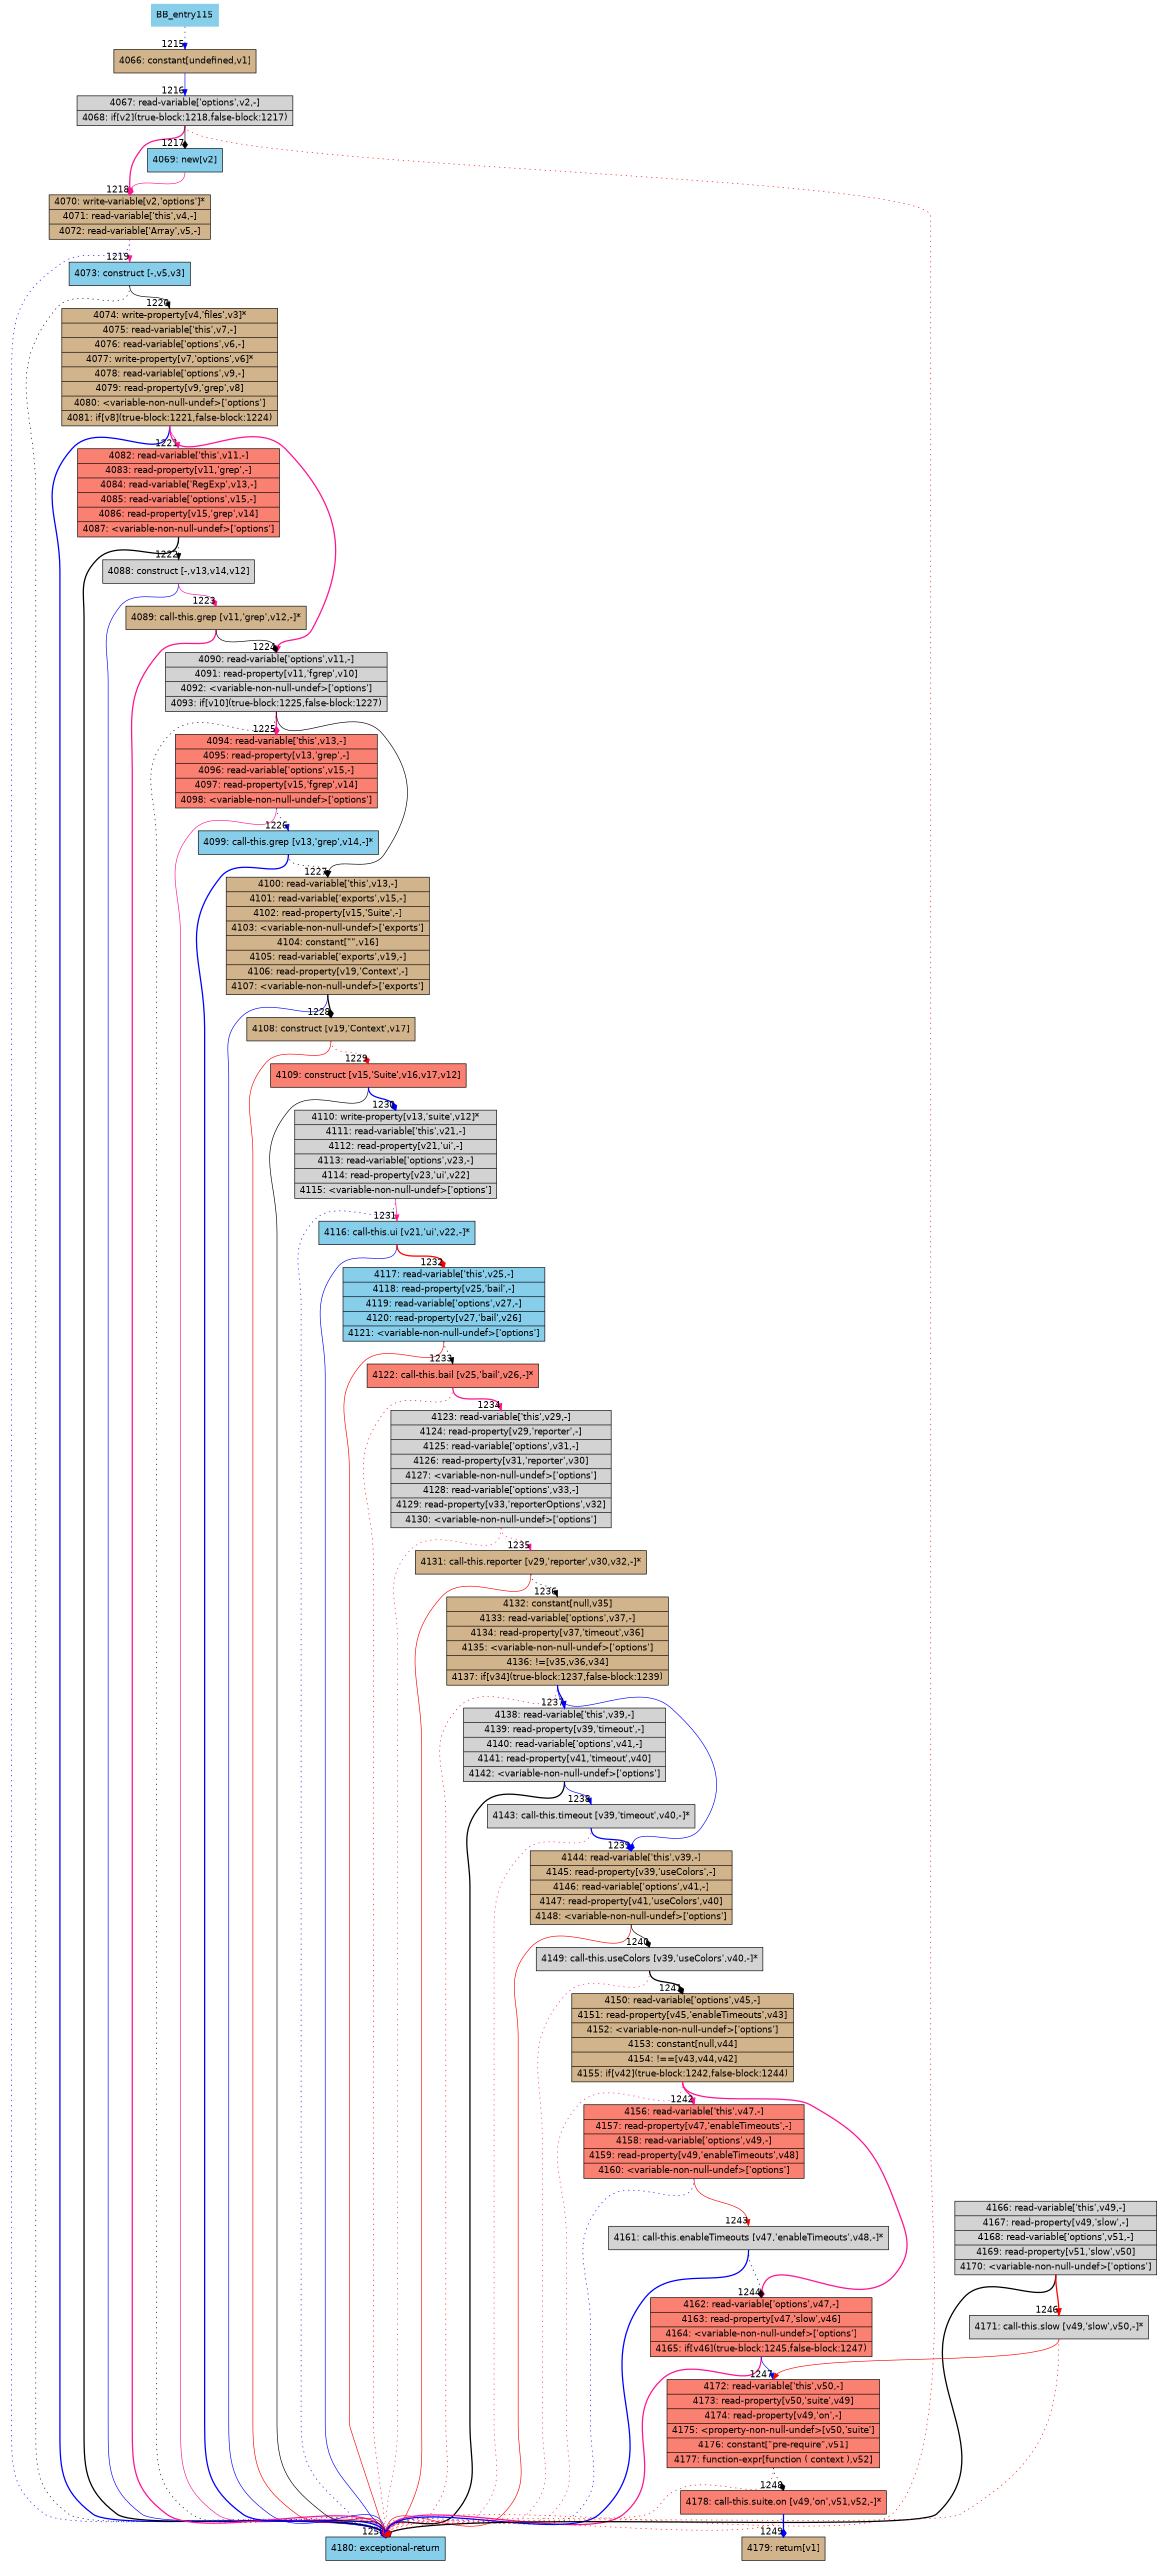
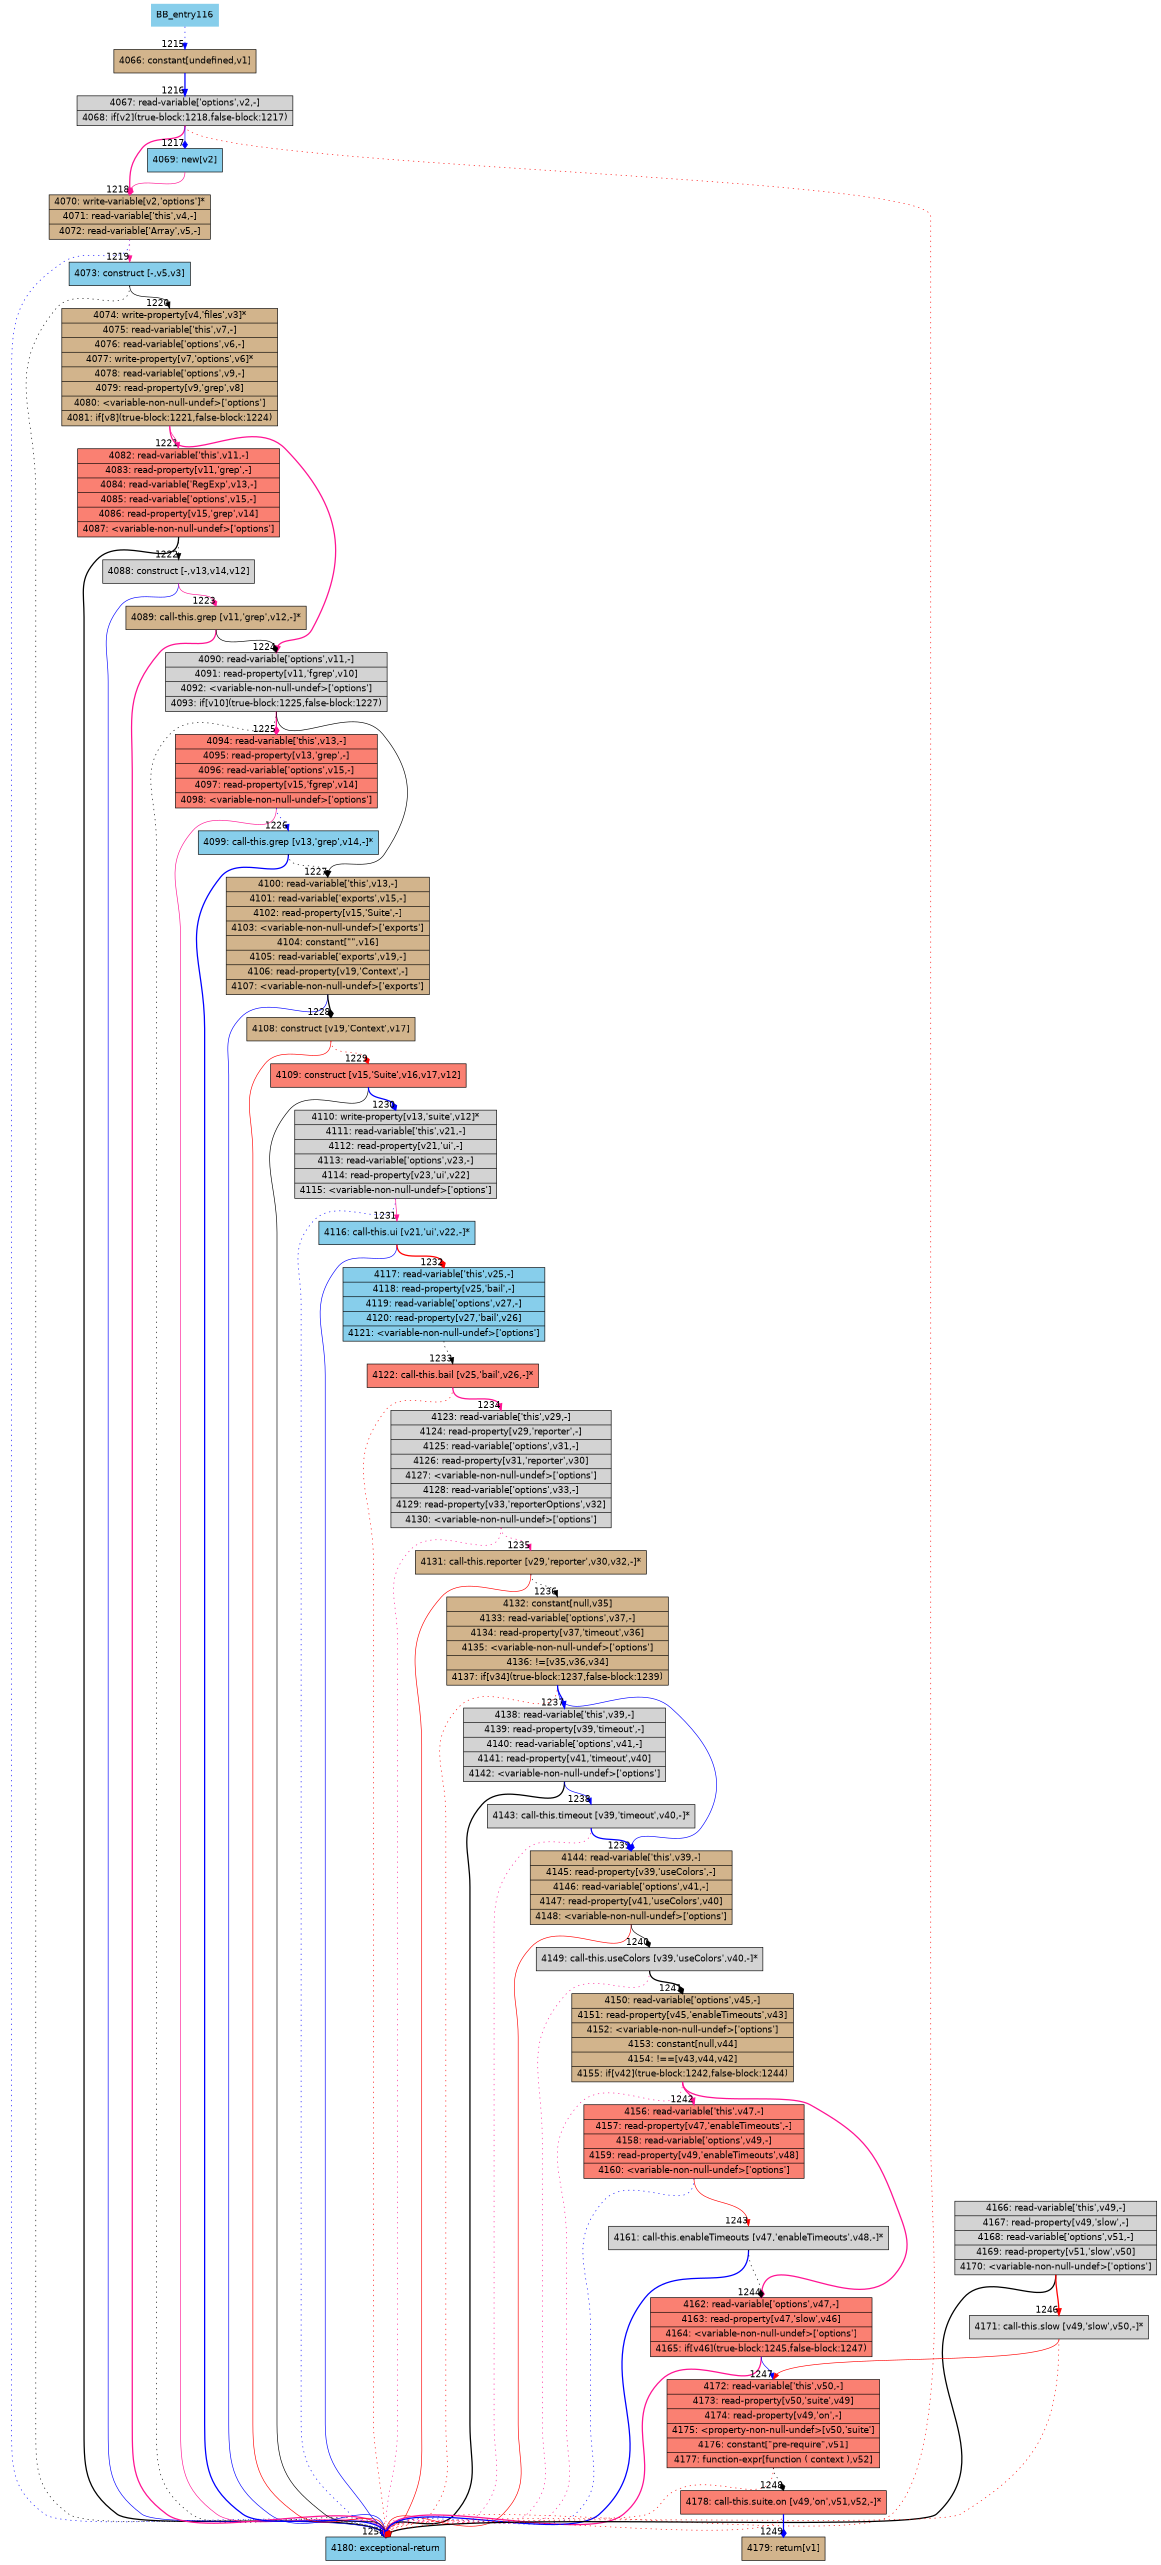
(185, 15) -> (185, 15)
(185, 81) -> (185, 81)
(185, 137) -> (185, 137)
(60, 1573) -> none
(349, 1899) -> none
